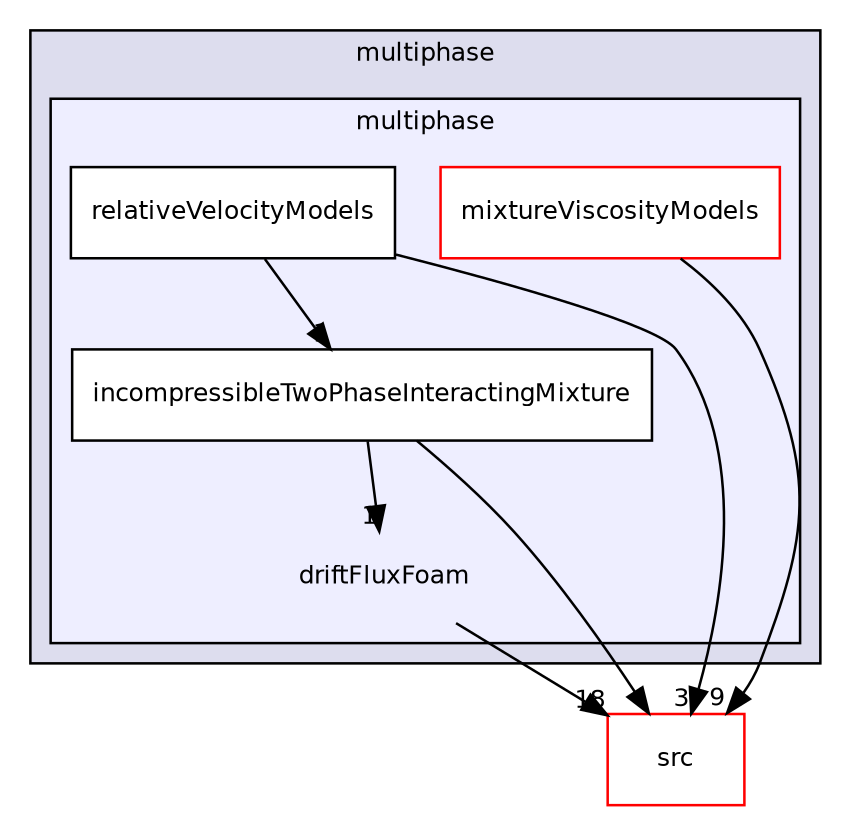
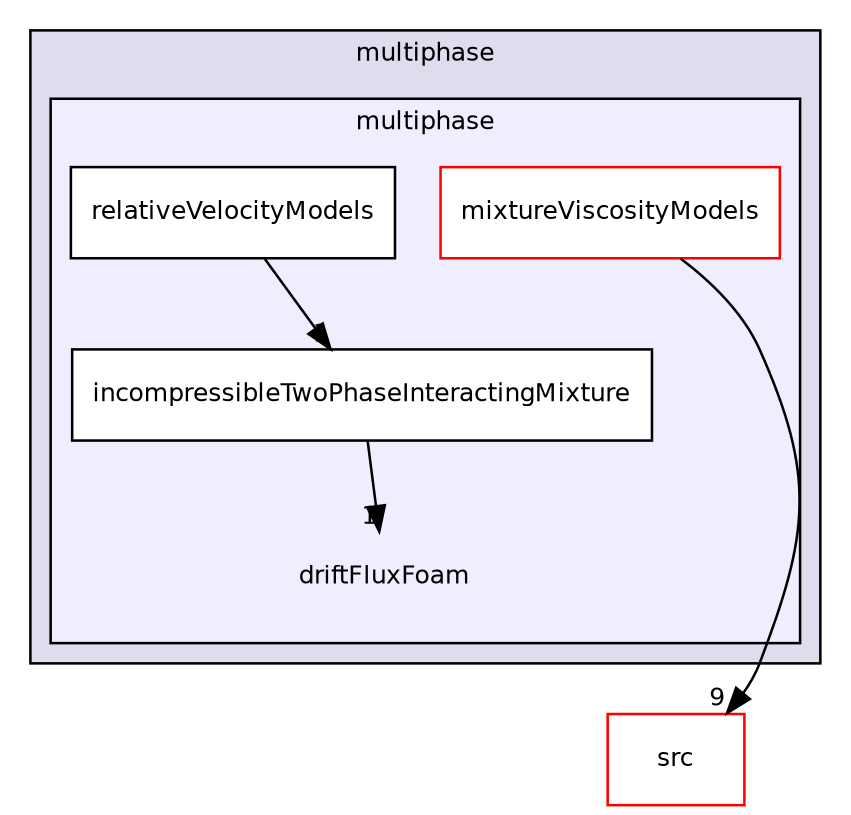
(690, 373) -> none
(536, 557) -> none
(550, 680) -> none
